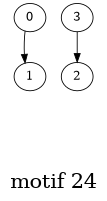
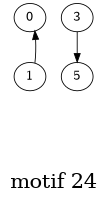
(24, 43) -> (36, 51)
(77, 77) -> (77, 77)
